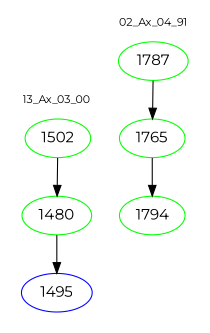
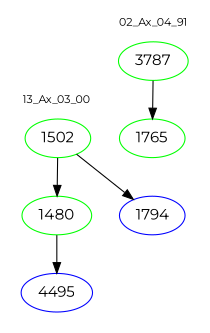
(153, 61) -> (153, 61)
(152, 172) -> (93, 168)
(152, 216) -> (152, 216)
(57, 293) -> (57, 293)
